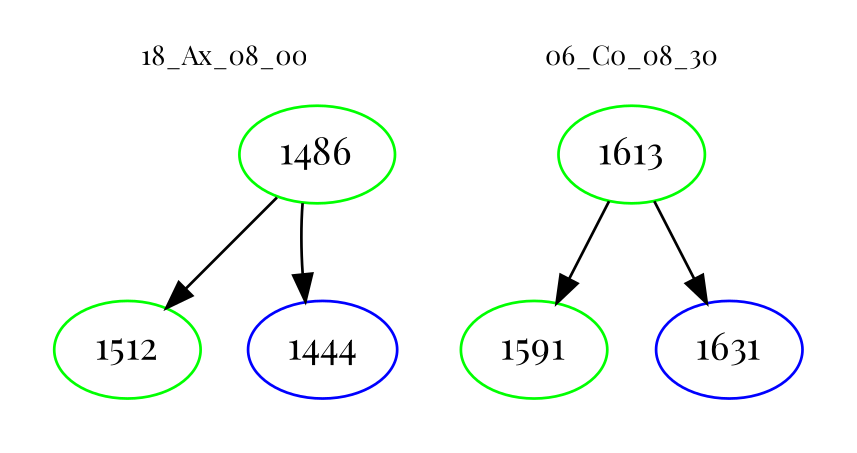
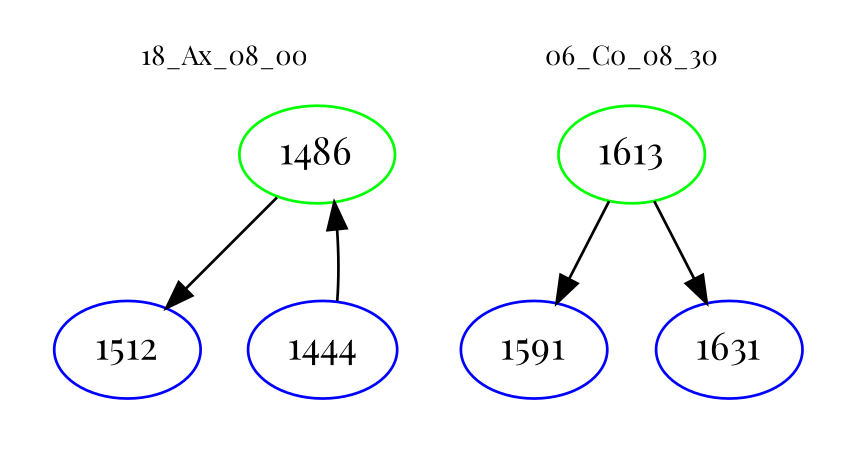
(301, 239) -> (338, 265)
(127, 350) -> (127, 350)
(534, 350) -> (534, 350)
